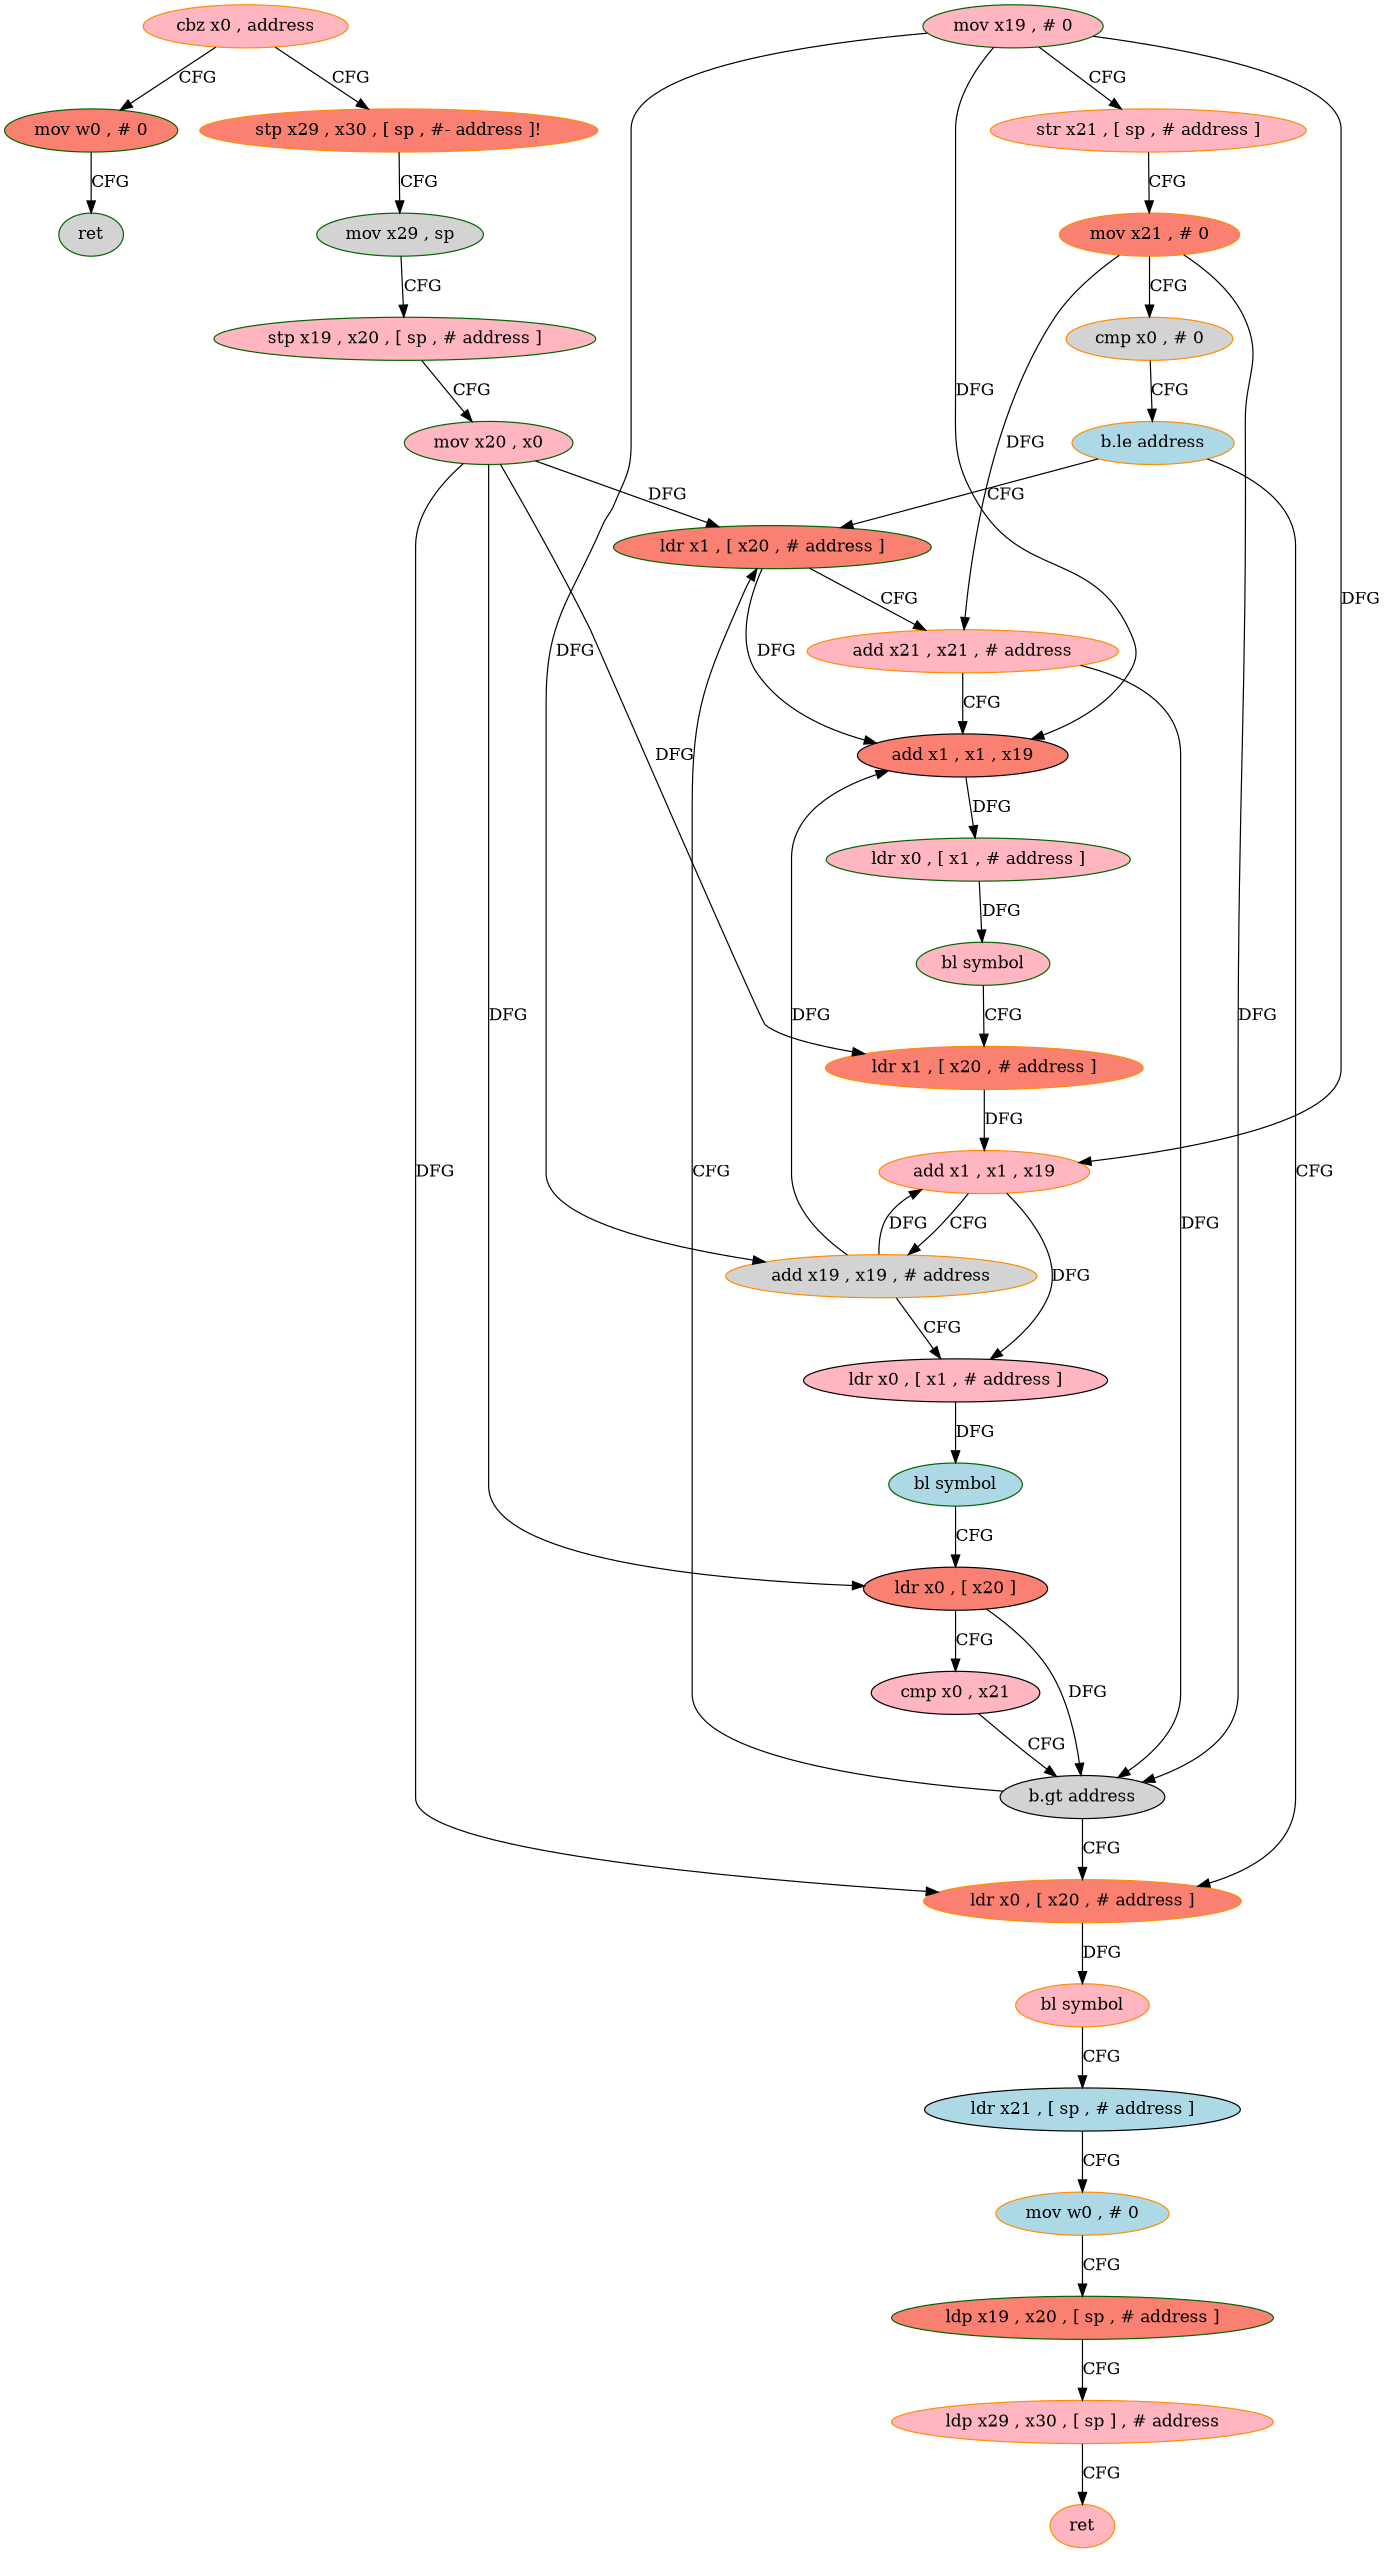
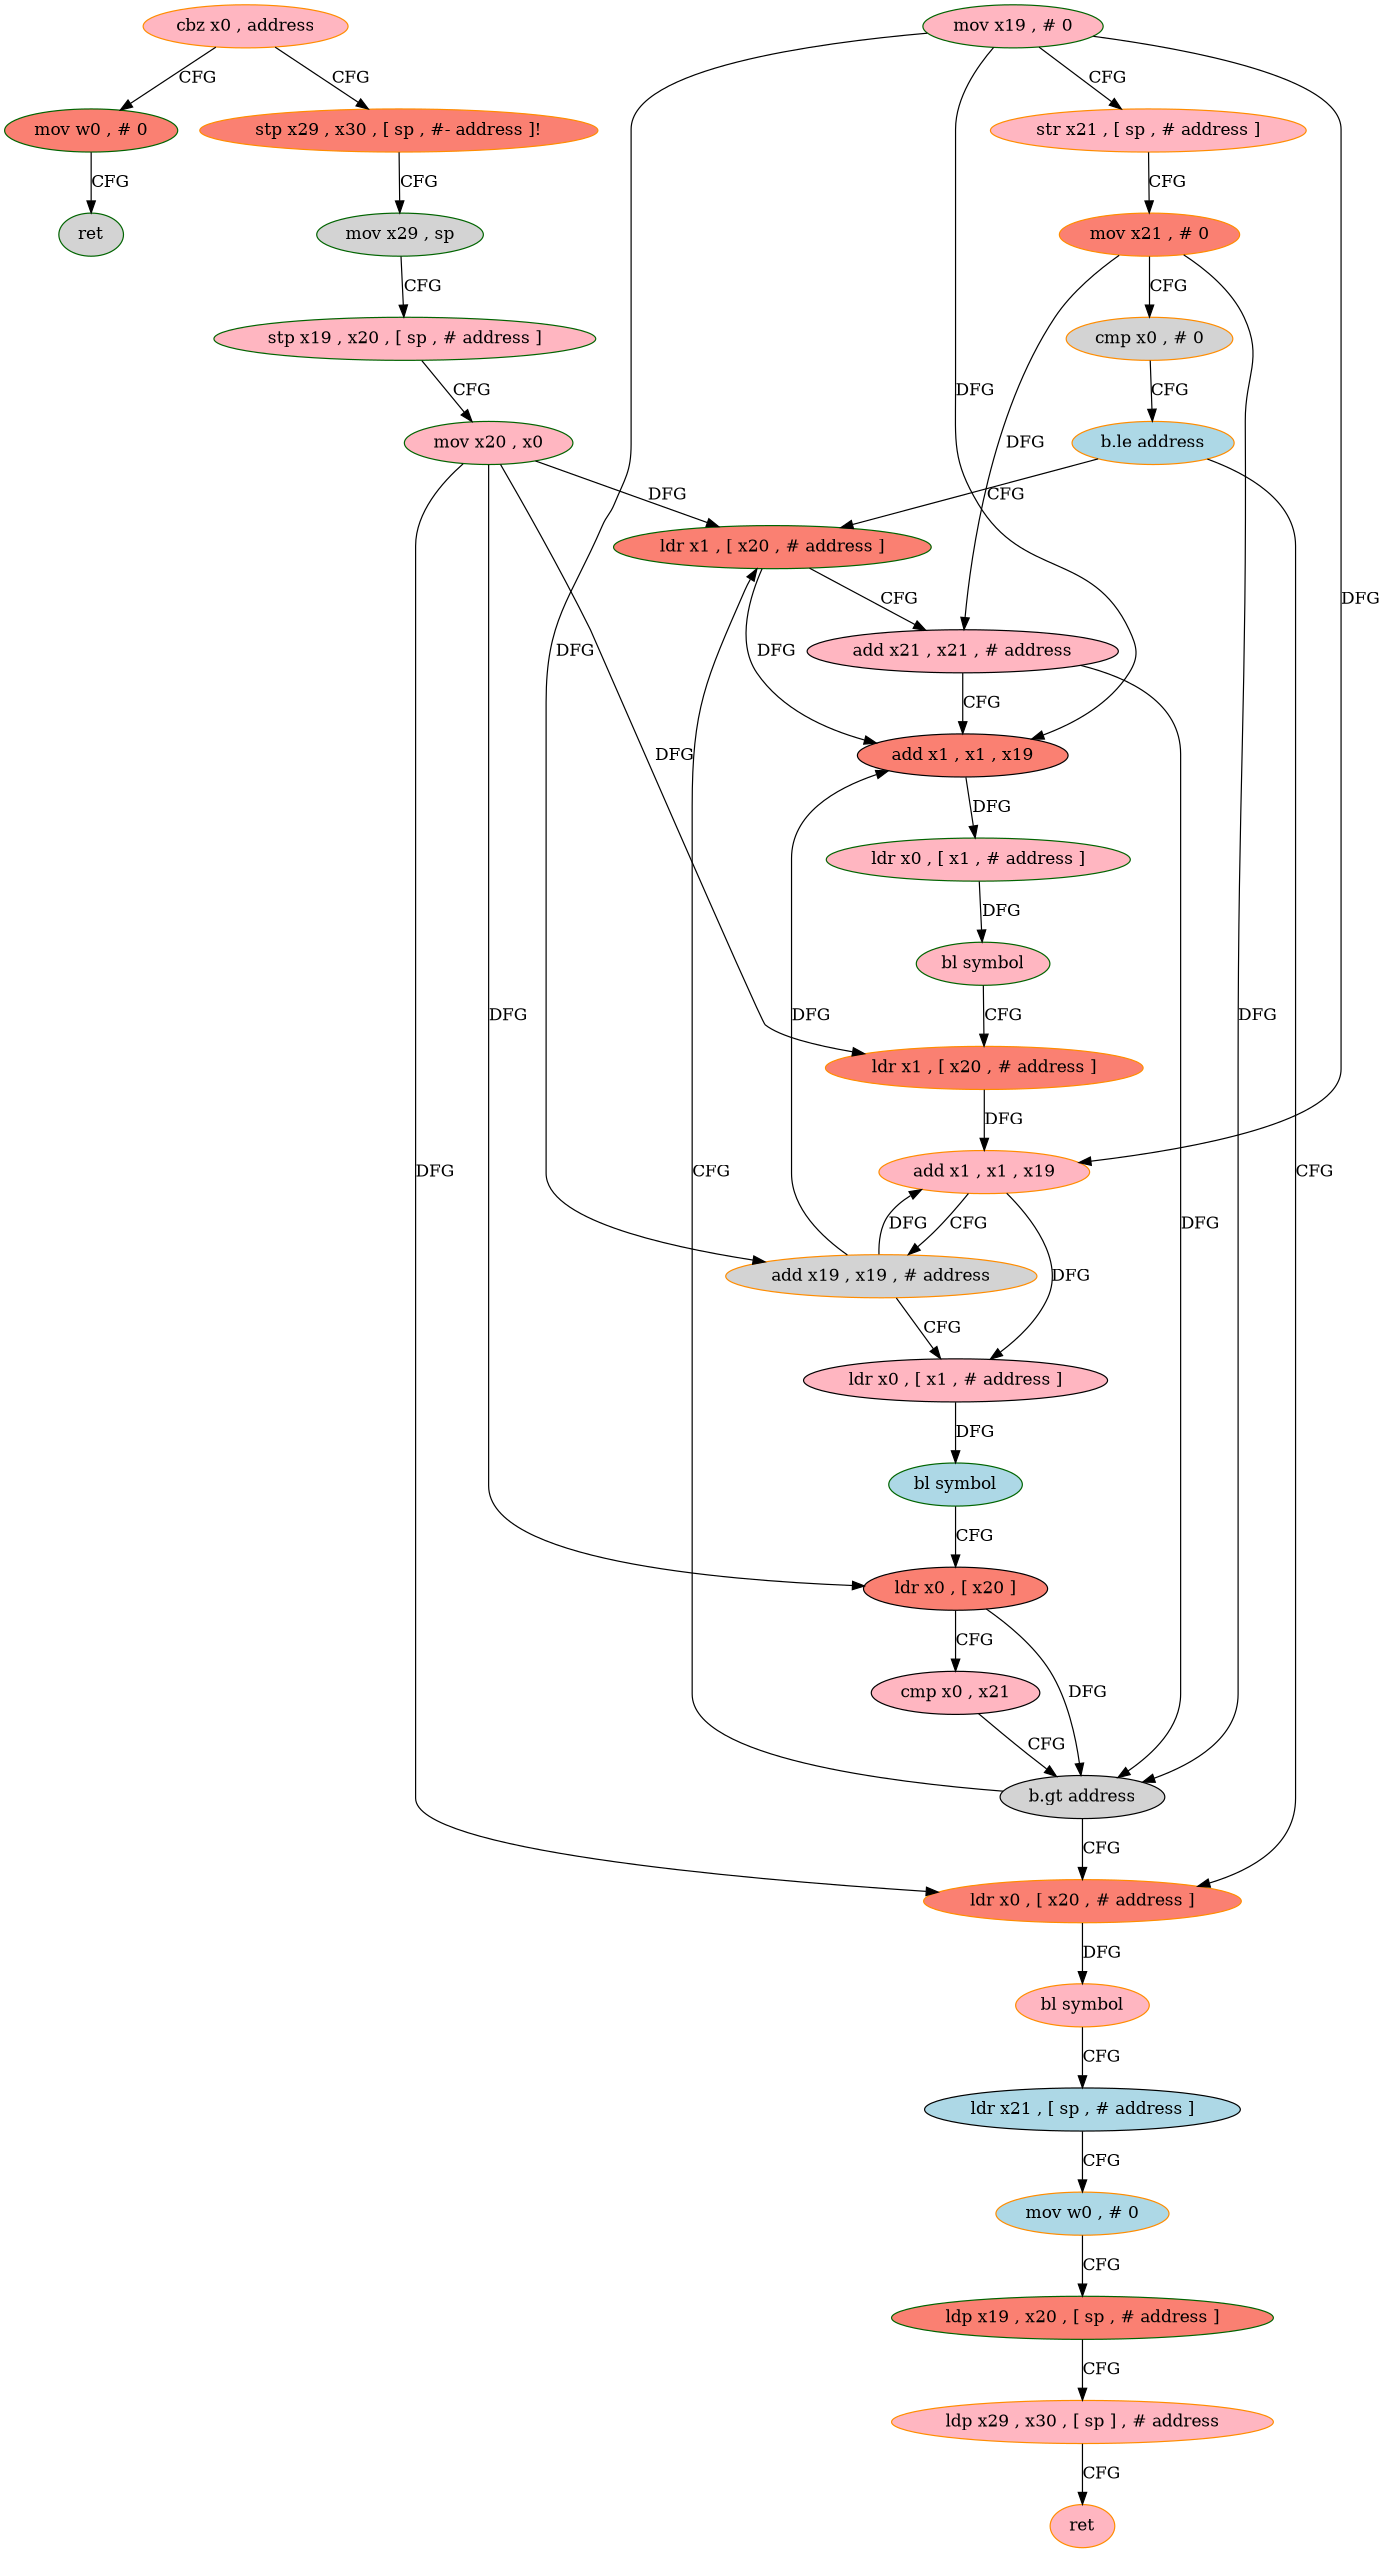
(963, 651) -> (963, 651)
